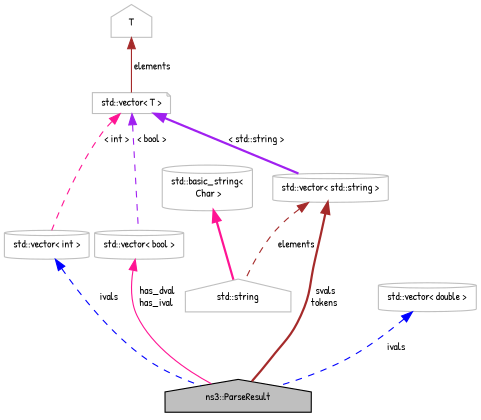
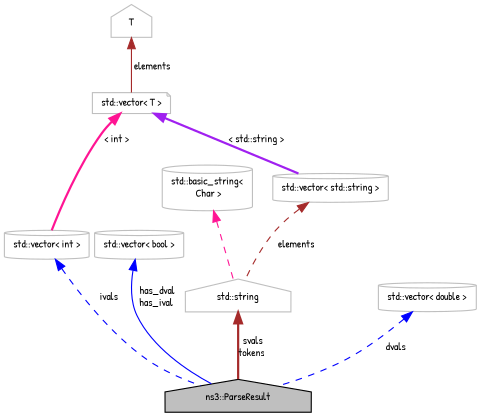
(77, 173) -> (77, 173)
(135, 177) -> none
(225, 251) -> (225, 251)
(305, 305) -> (238, 351)
(153, 339) -> (153, 339)
(395, 347) -> (395, 347)
